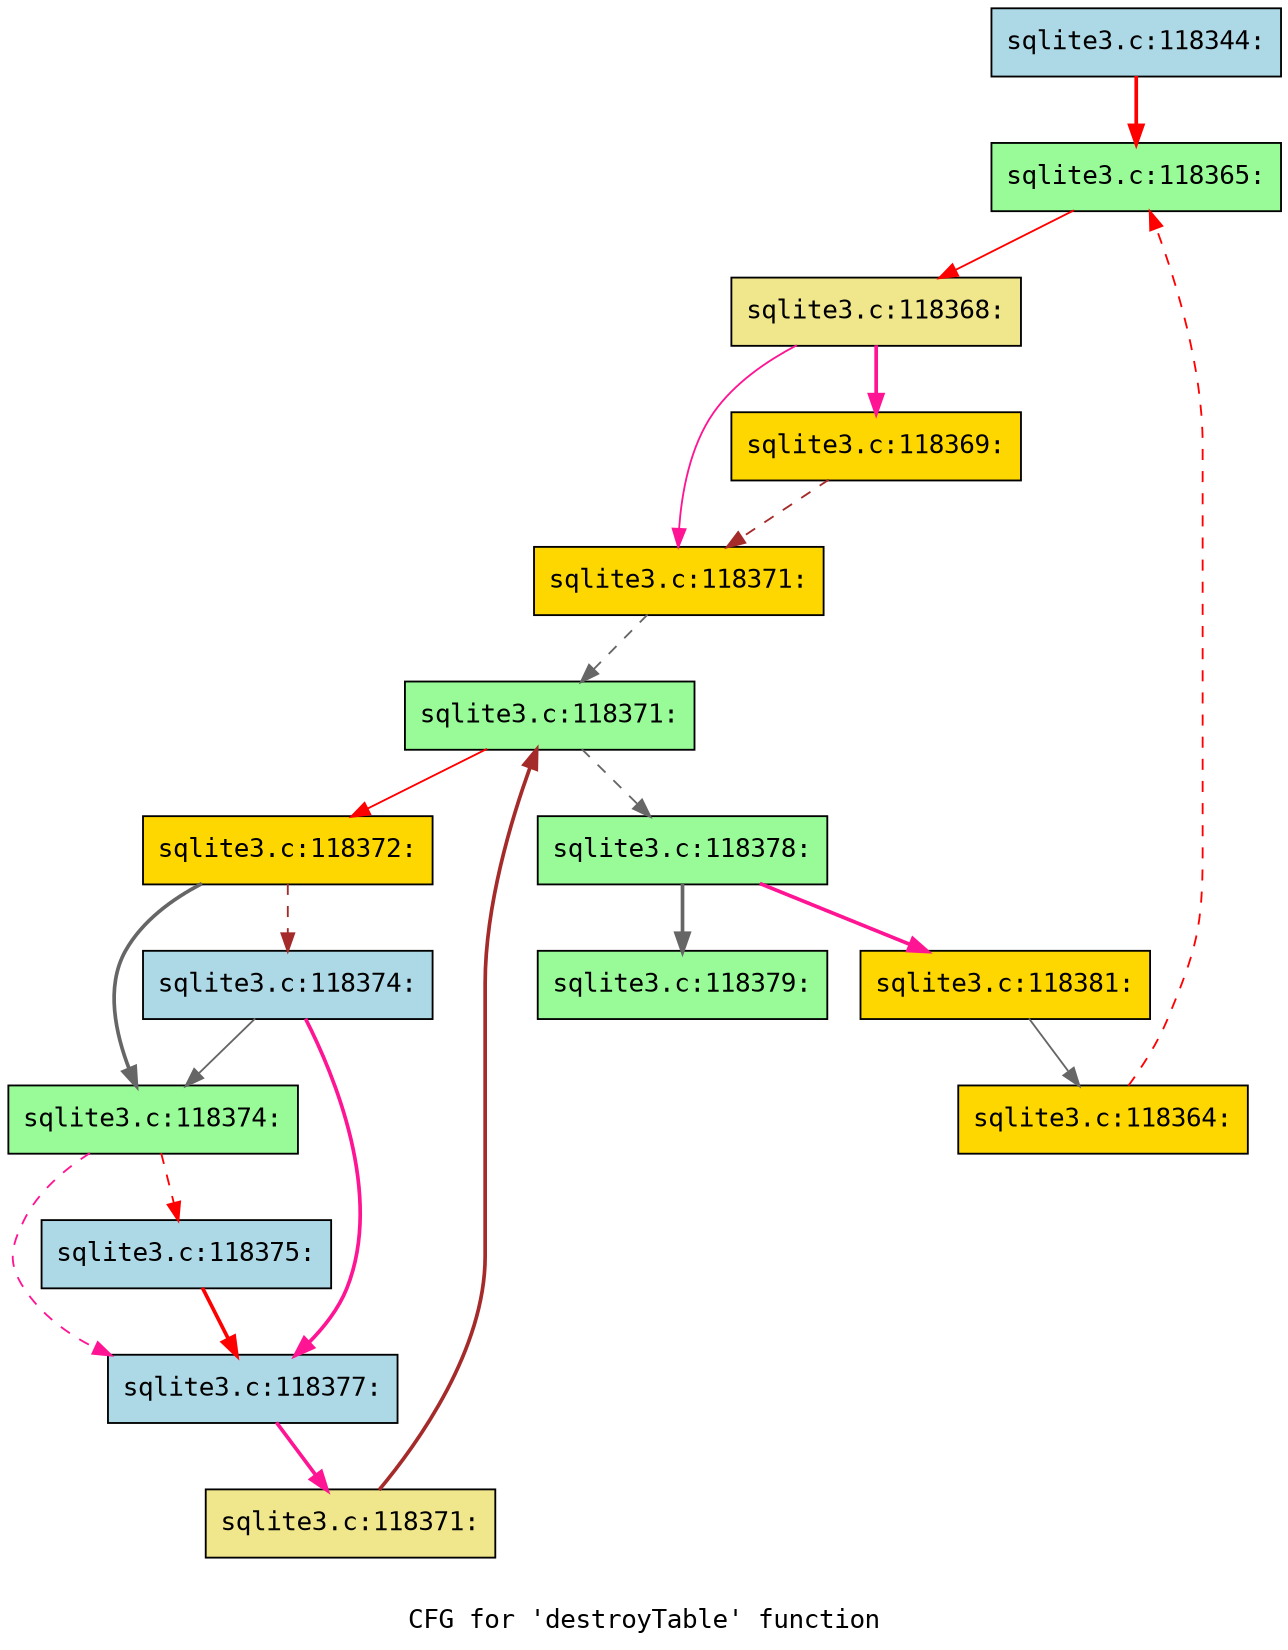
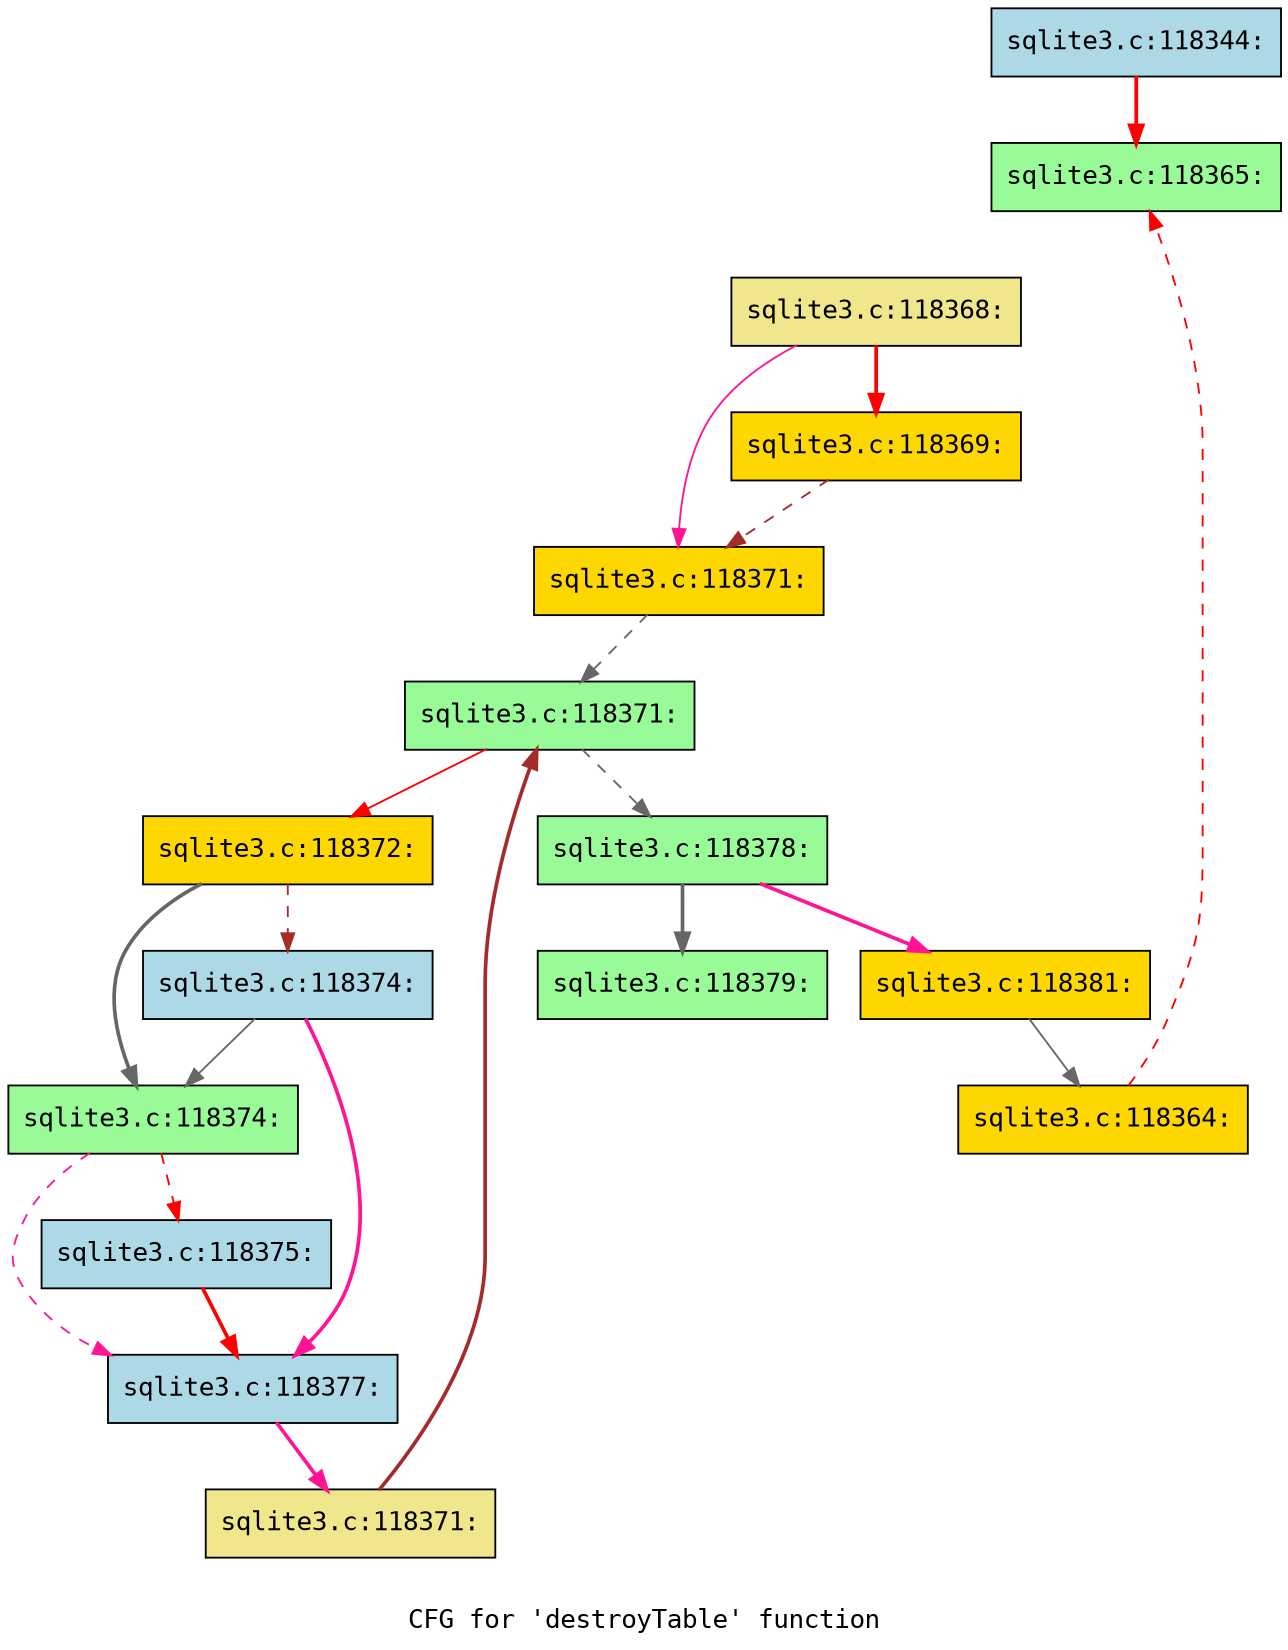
(1015, 240) -> none
(876, 370) -> (876, 370)
